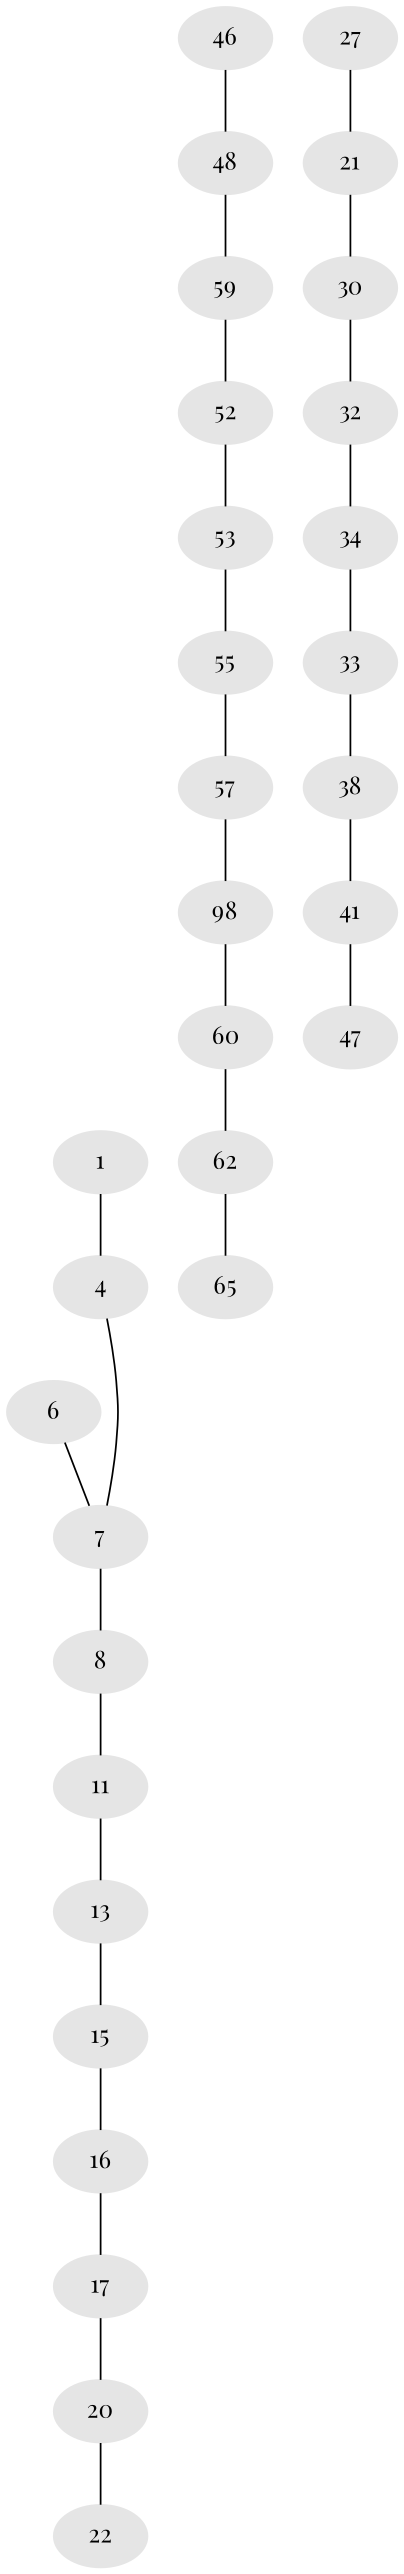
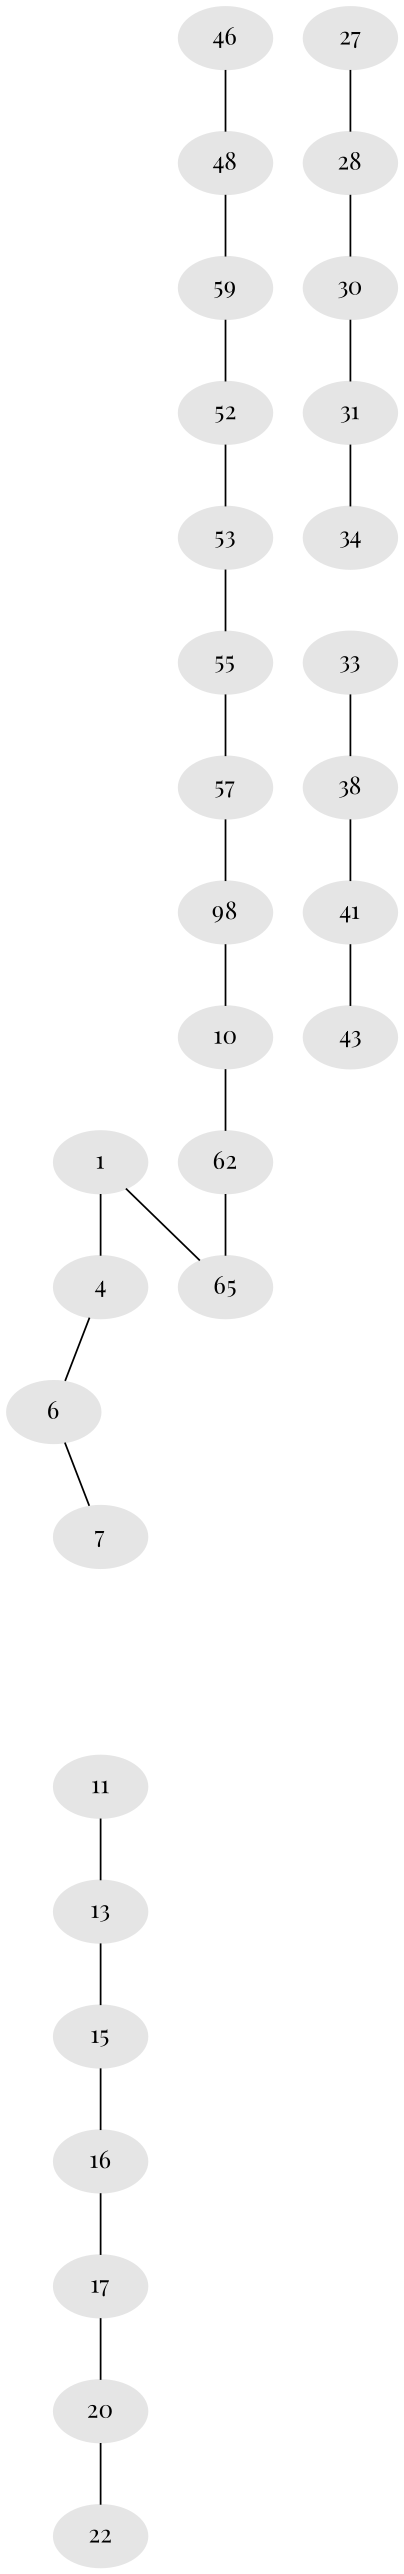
(350, 163) -> (350, 163)
(350, 413) -> (350, 413)
(350, 600) -> none
(226, 1037) -> (226, 1037)
(350, 1037) -> (350, 1037)
none -> (163, 1225)
(118, 1412) -> (77, 1349)
(101, 1662) -> none
